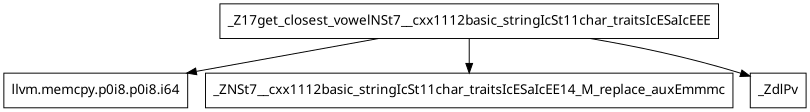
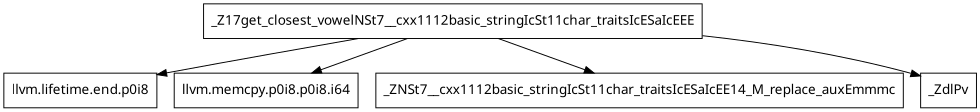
none -> (80, 90)
